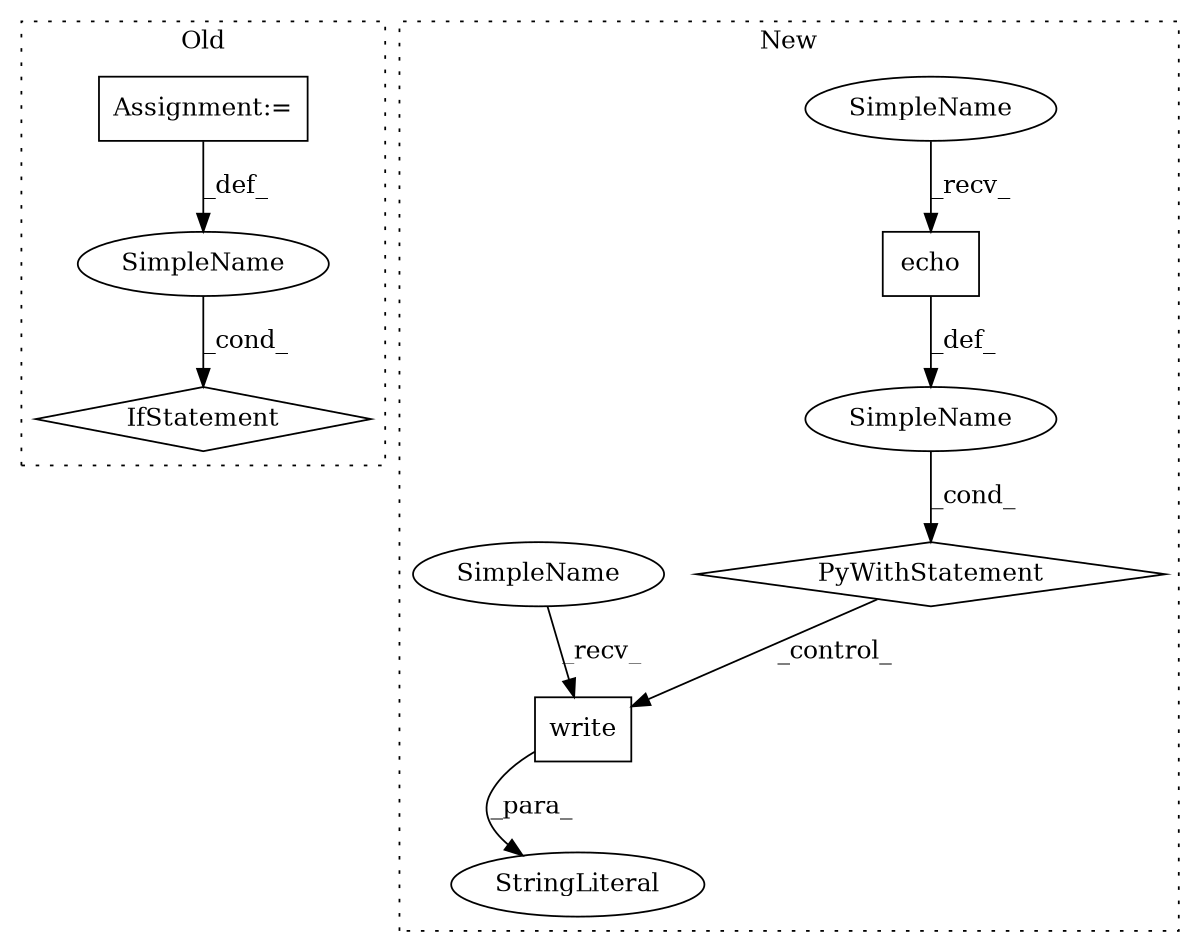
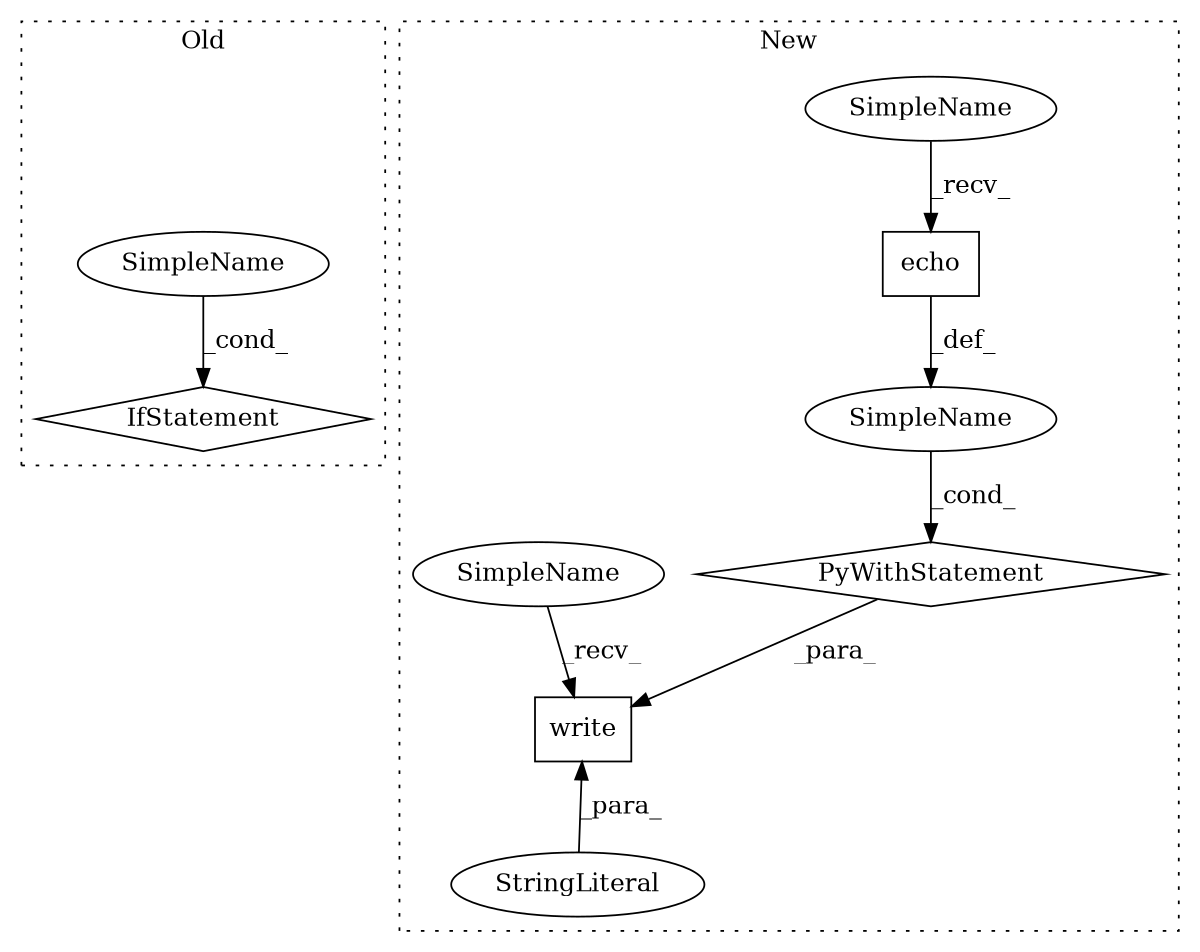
(203, 109) -> none
(835, 652) -> (835, 652)
(491, 792) -> (580, 816)
